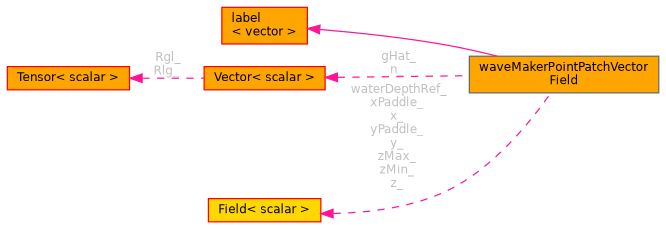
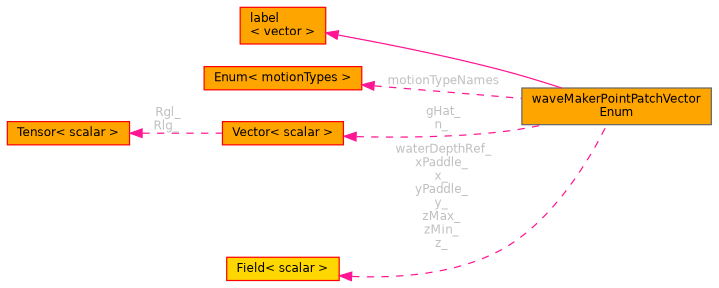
(564, 75) -> (617, 106)
none -> (283, 78)
